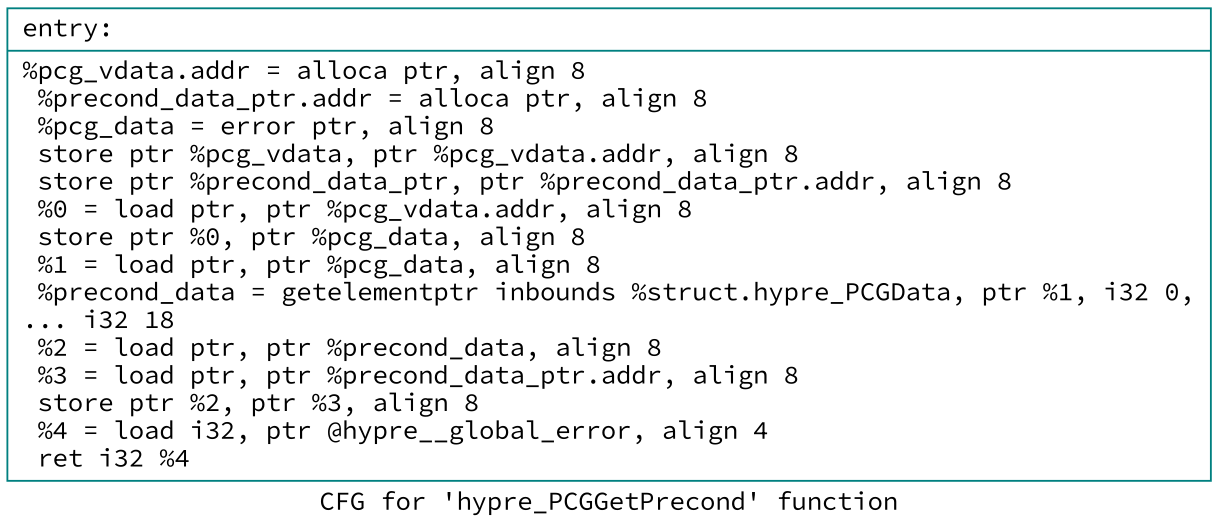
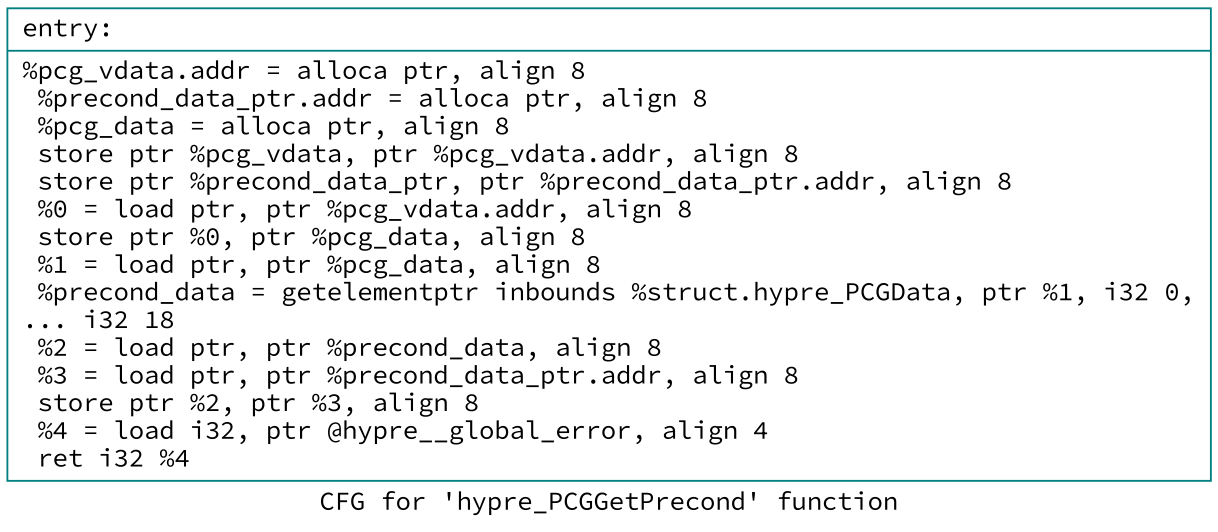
(258, 126) -> (267, 126)
